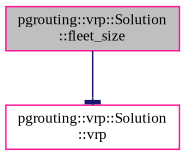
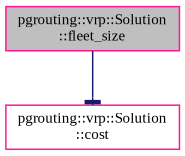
(93, 127) -> (93, 127)
